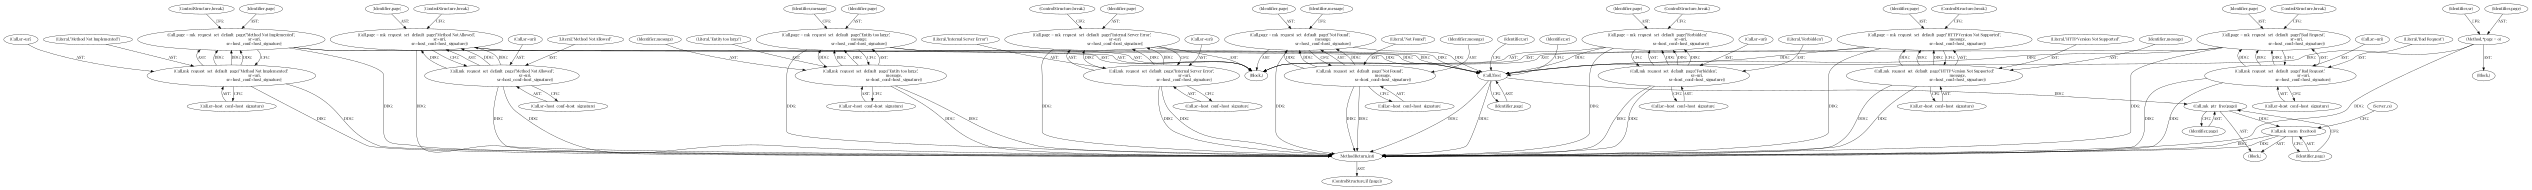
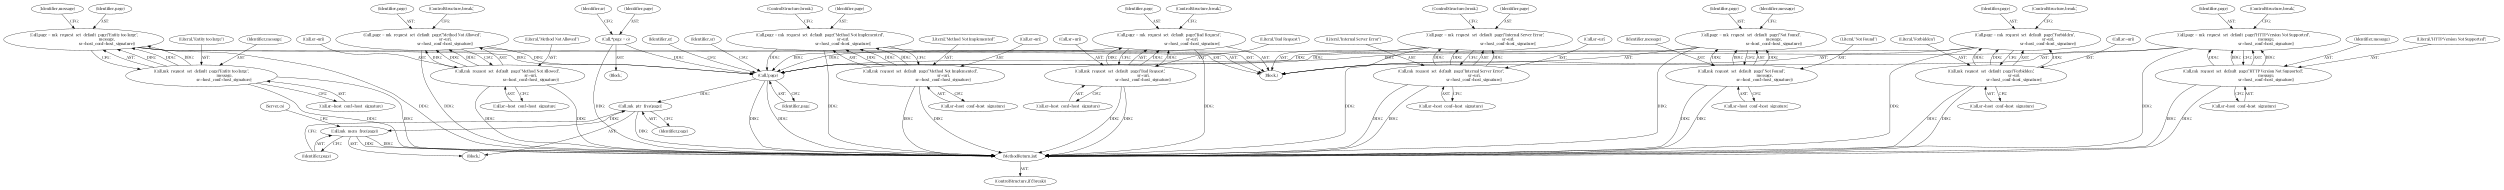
(2484, 40) -> (616, 40)
(1492, 76) -> (768, 76)
(2294, 131) -> (354, 131)
none -> (764, 149)
(1357, 181) -> (1020, 181)
